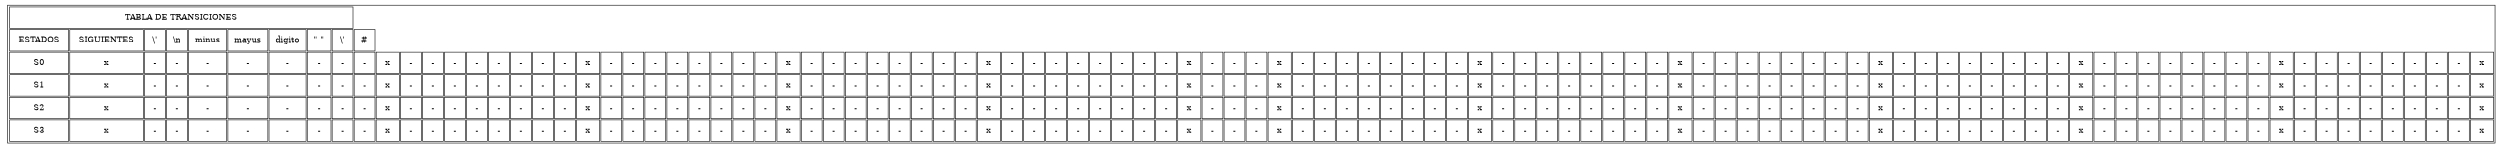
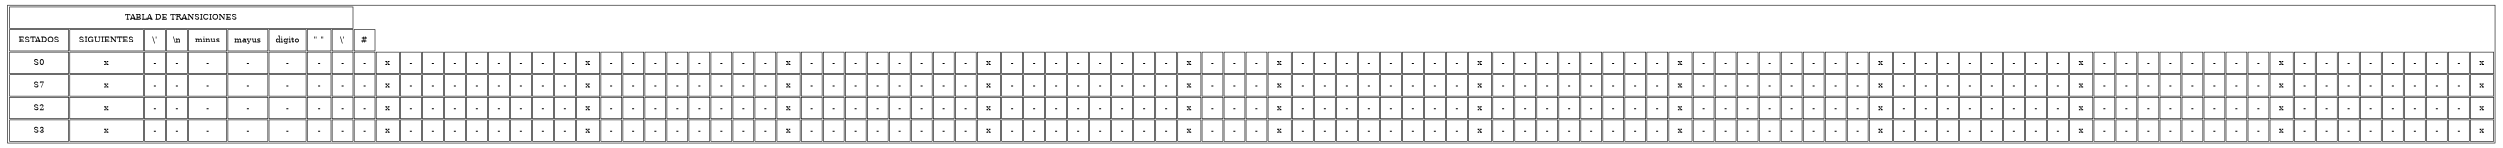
(39, 85) -> (39, 85)
